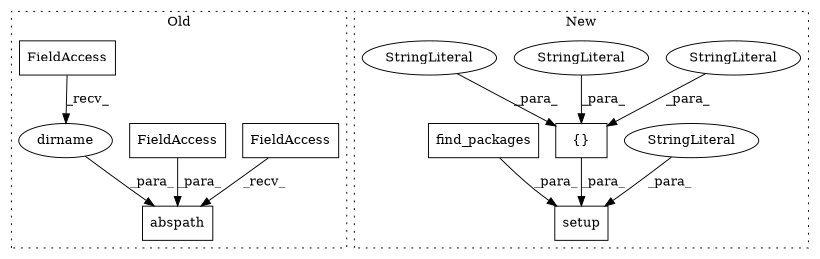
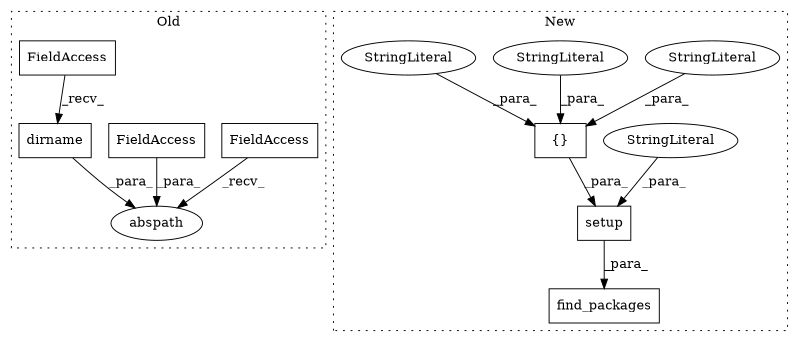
(66, 141) -> (55, 141)
(523, 180) -> (604, 260)
(178, 223) -> (157, 223)
